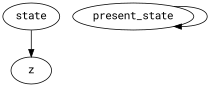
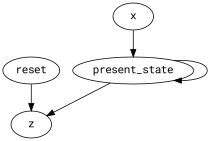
(31, 16) -> (31, 70)
none -> (133, 16)
none -> (82, 98)
